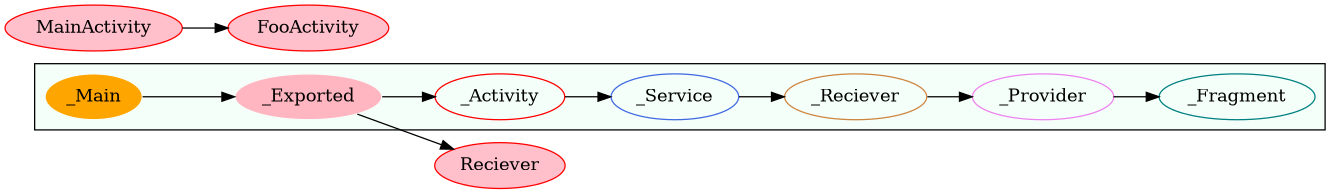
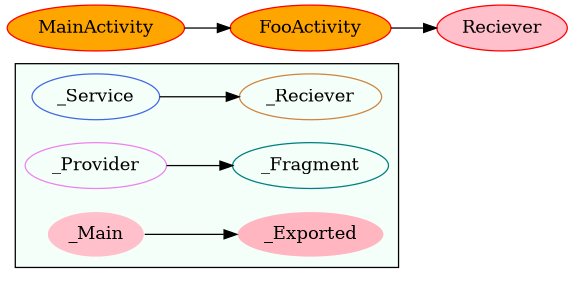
(94, 28) -> (96, 28)
(308, 28) -> (311, 28)
(94, 97) -> (96, 234)
(500, 97) -> none
(943, 97) -> none
(378, 122) -> (407, 28)
